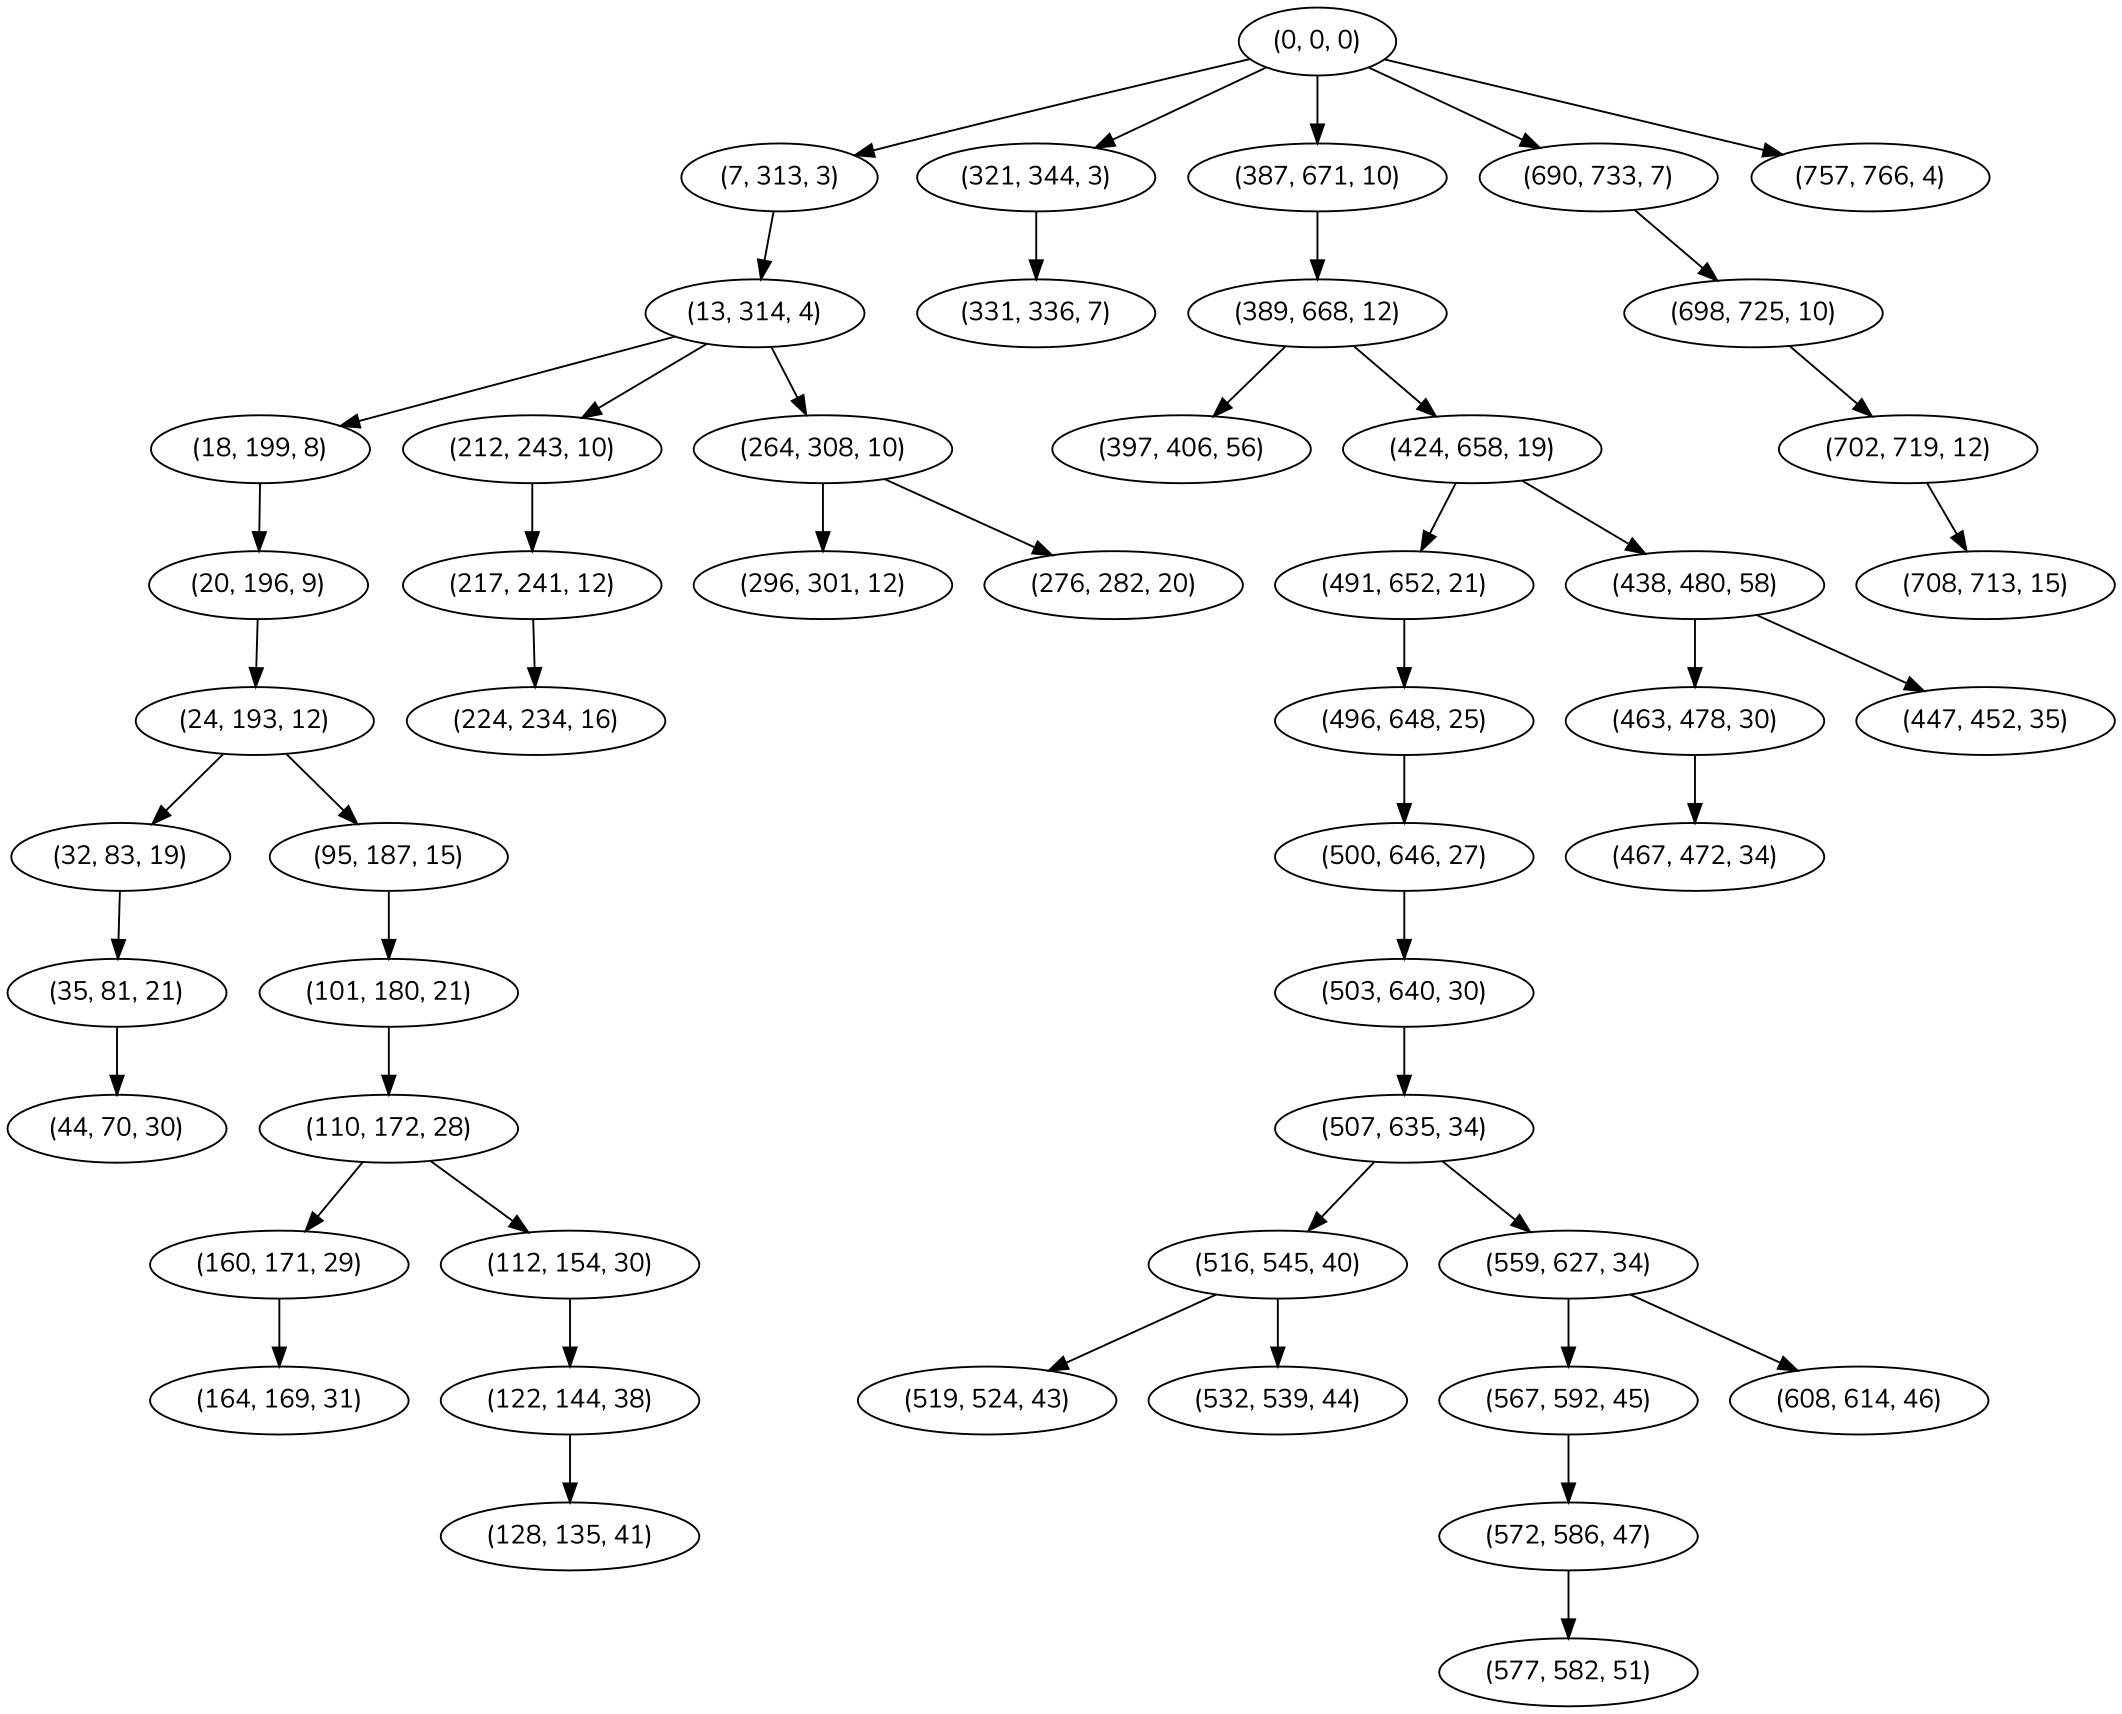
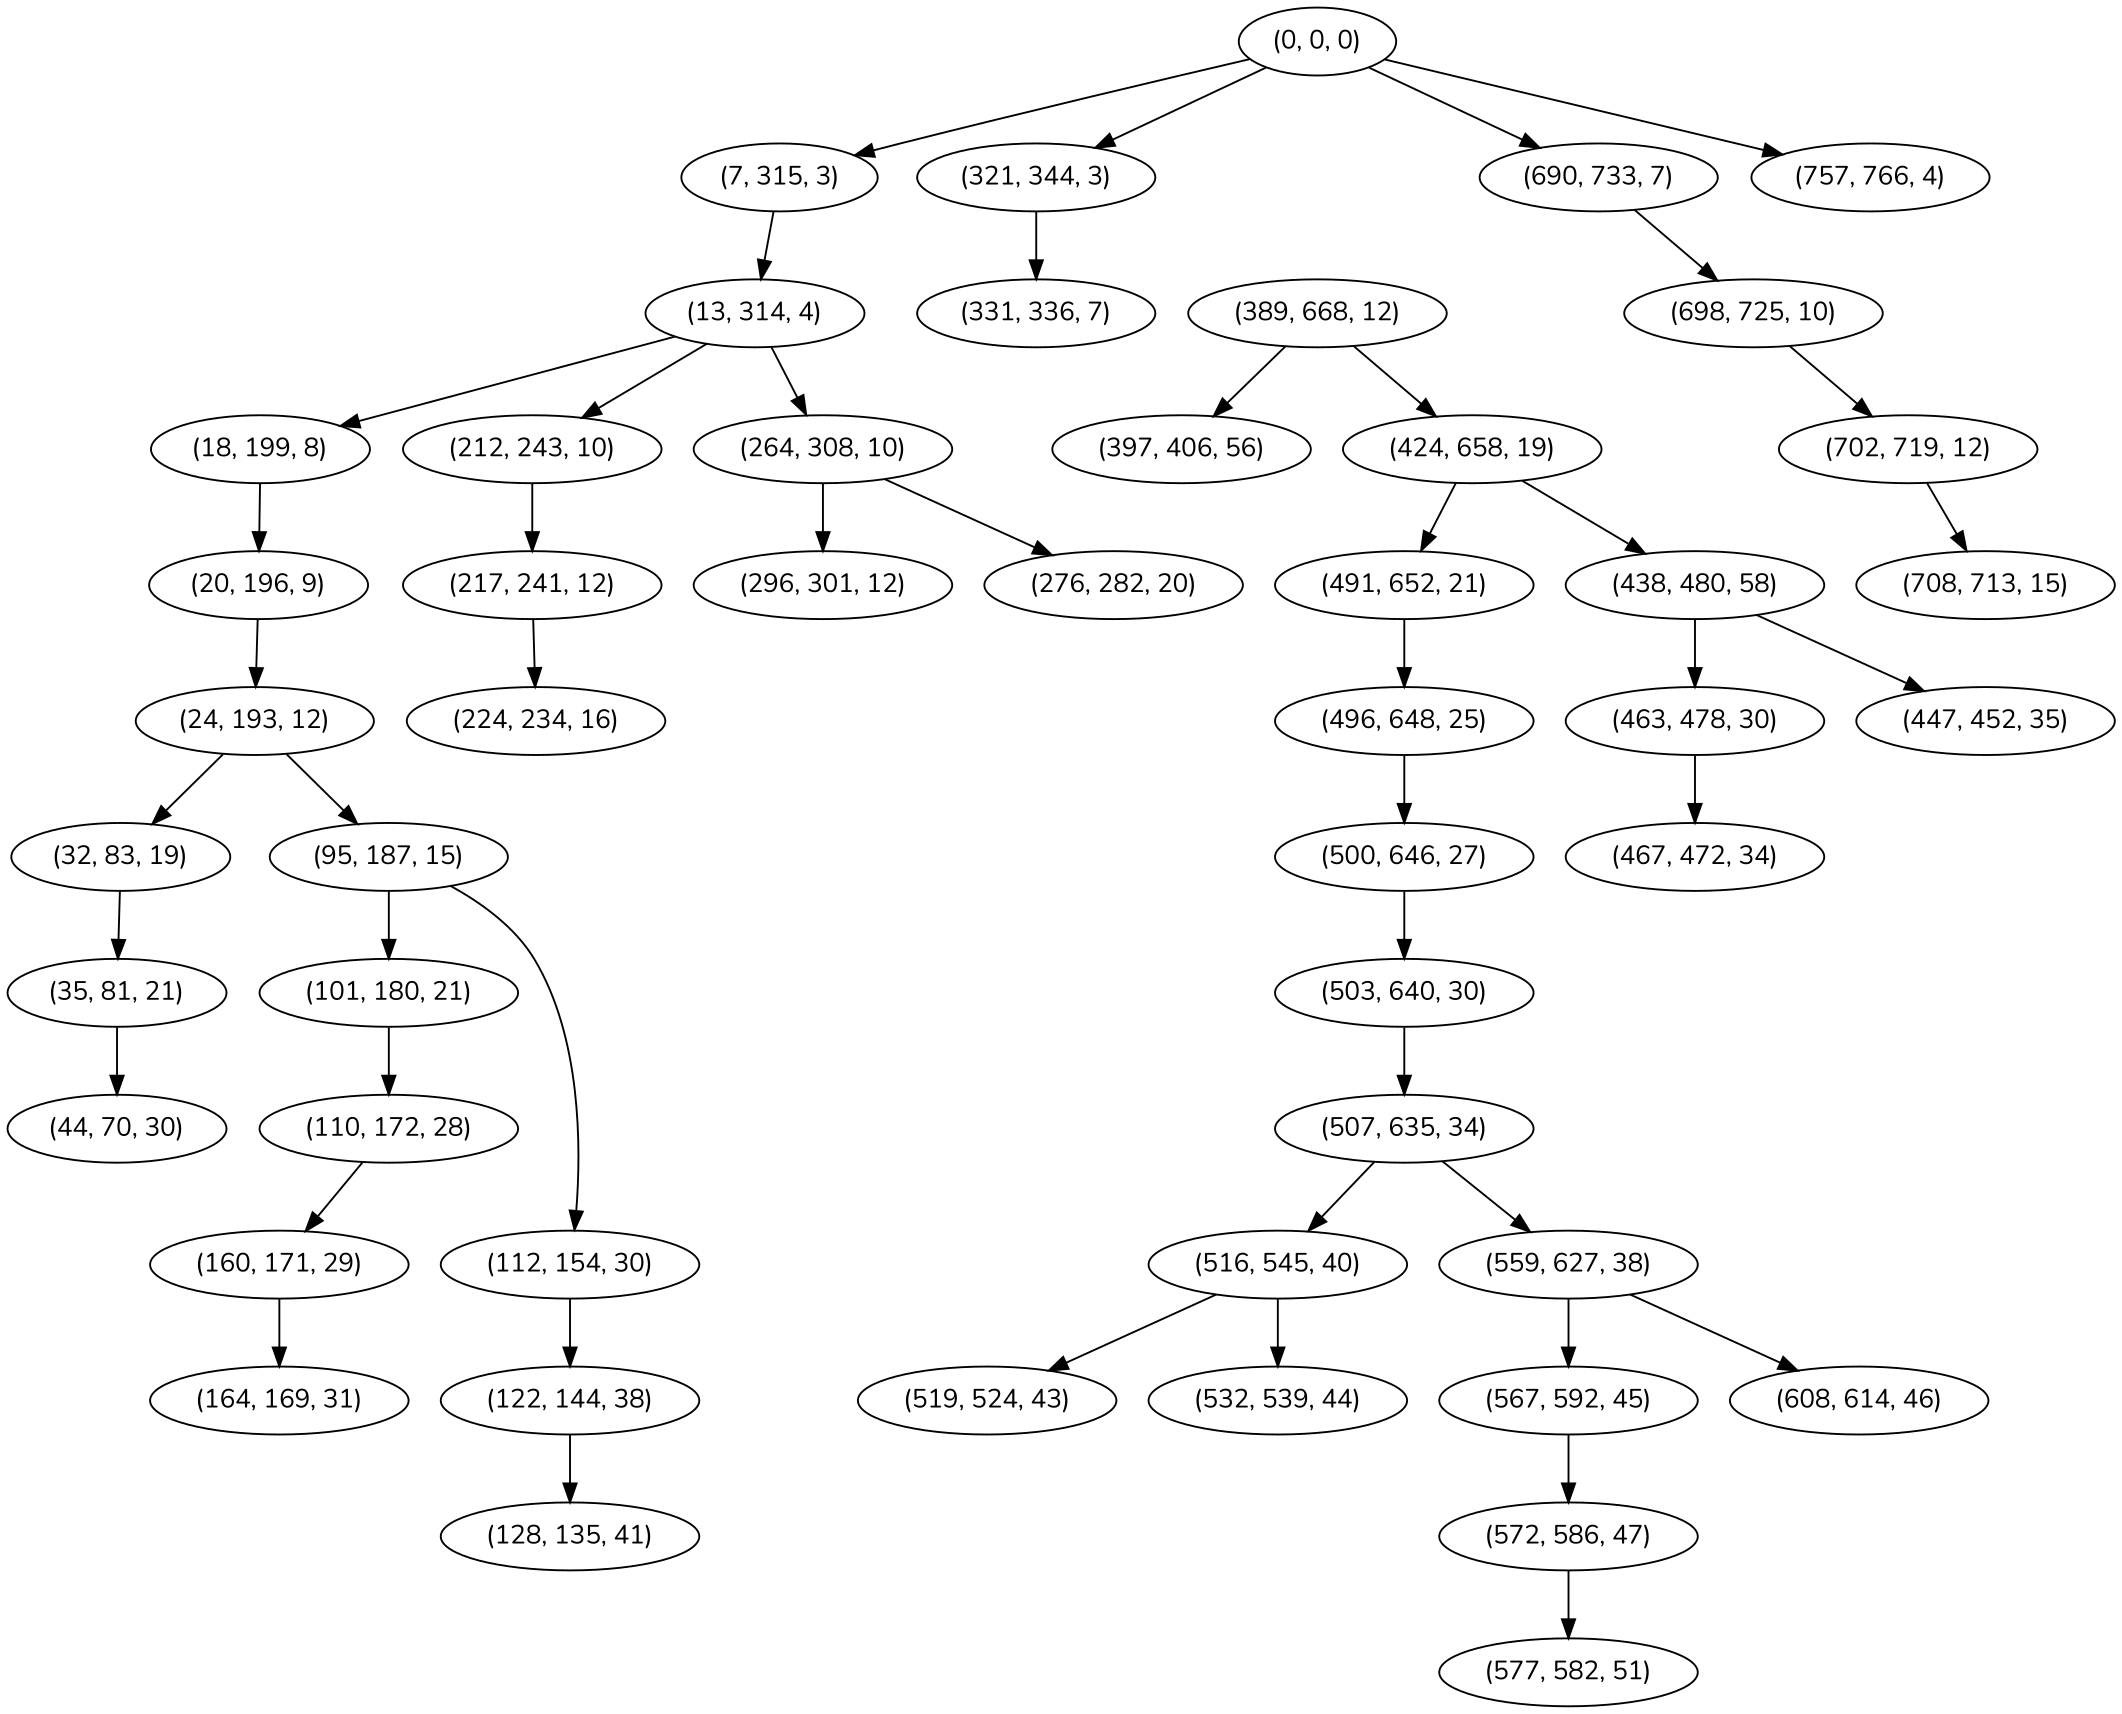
(780, 177) -> (780, 177)
(1317, 177) -> none
(472, 1191) -> (562, 1027)
(1569, 1265) -> (1569, 1265)
